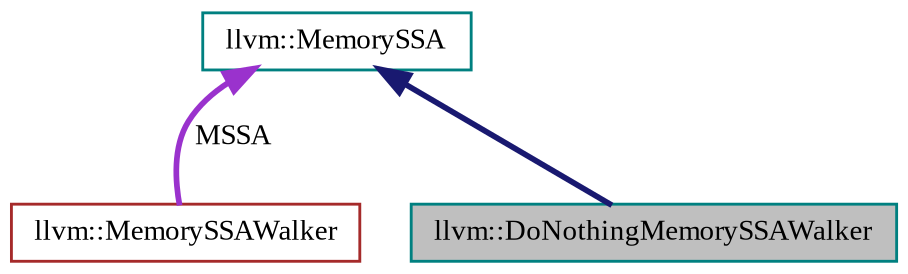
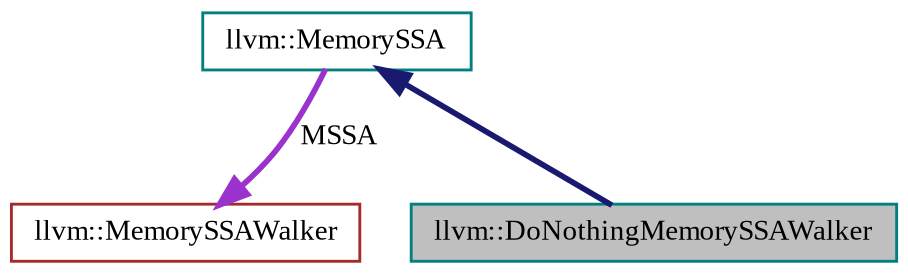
(182, 135) -> (290, 132)
